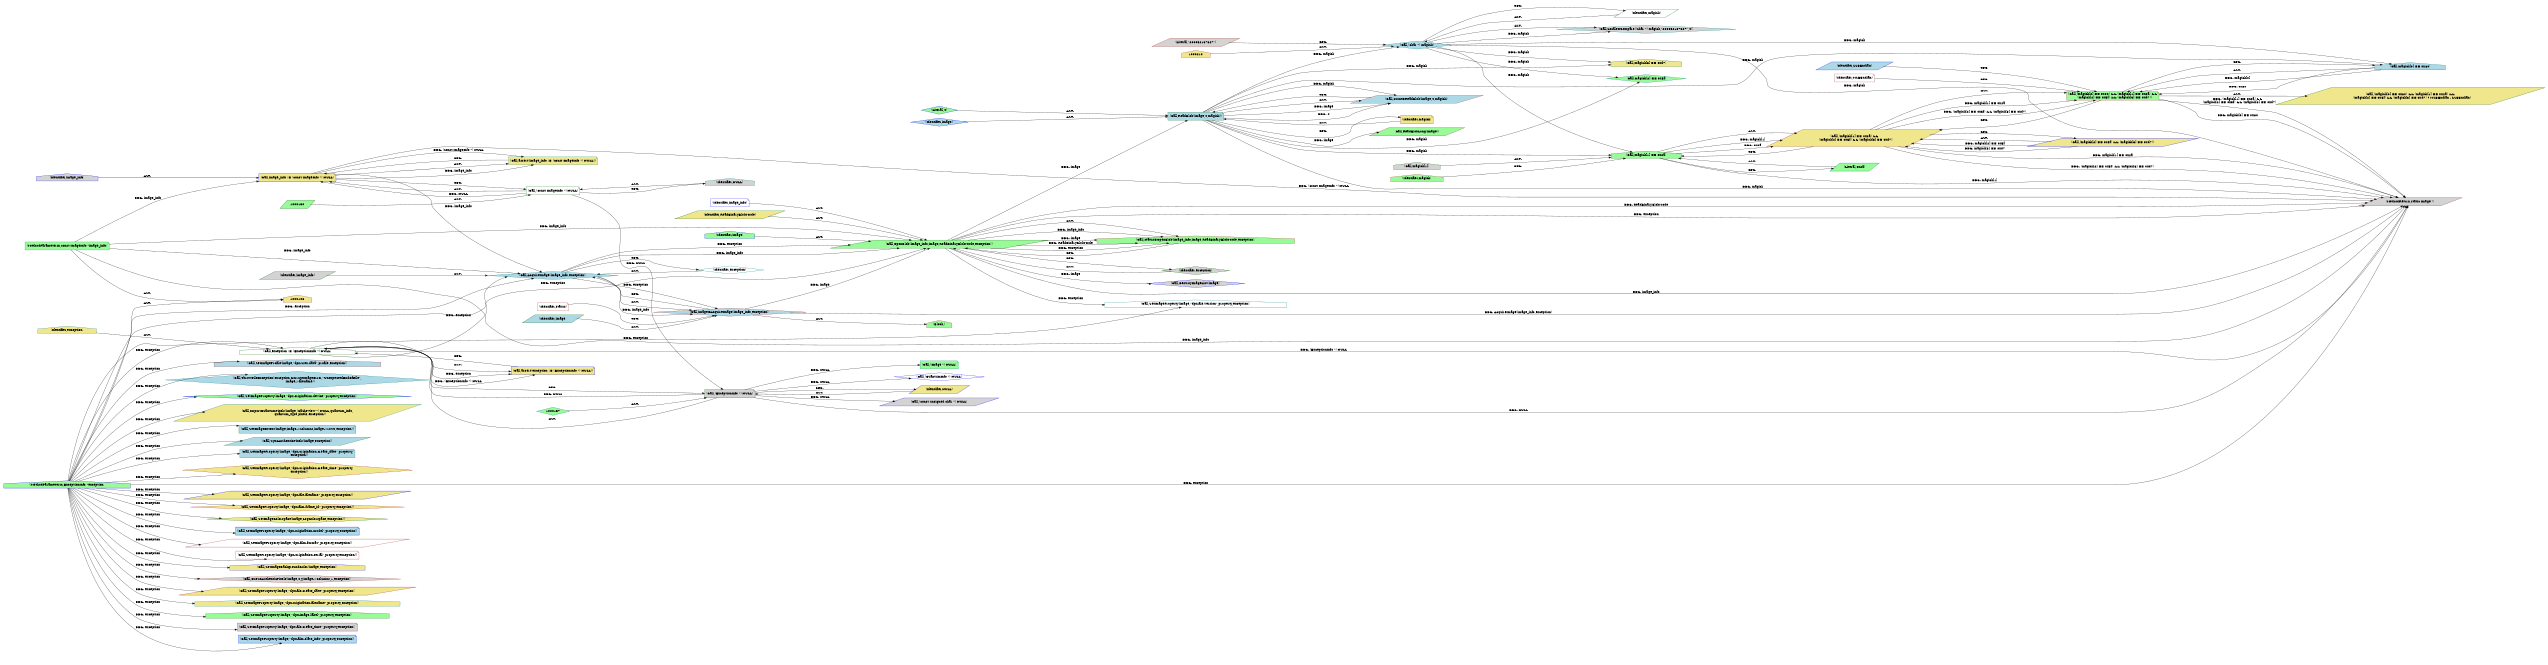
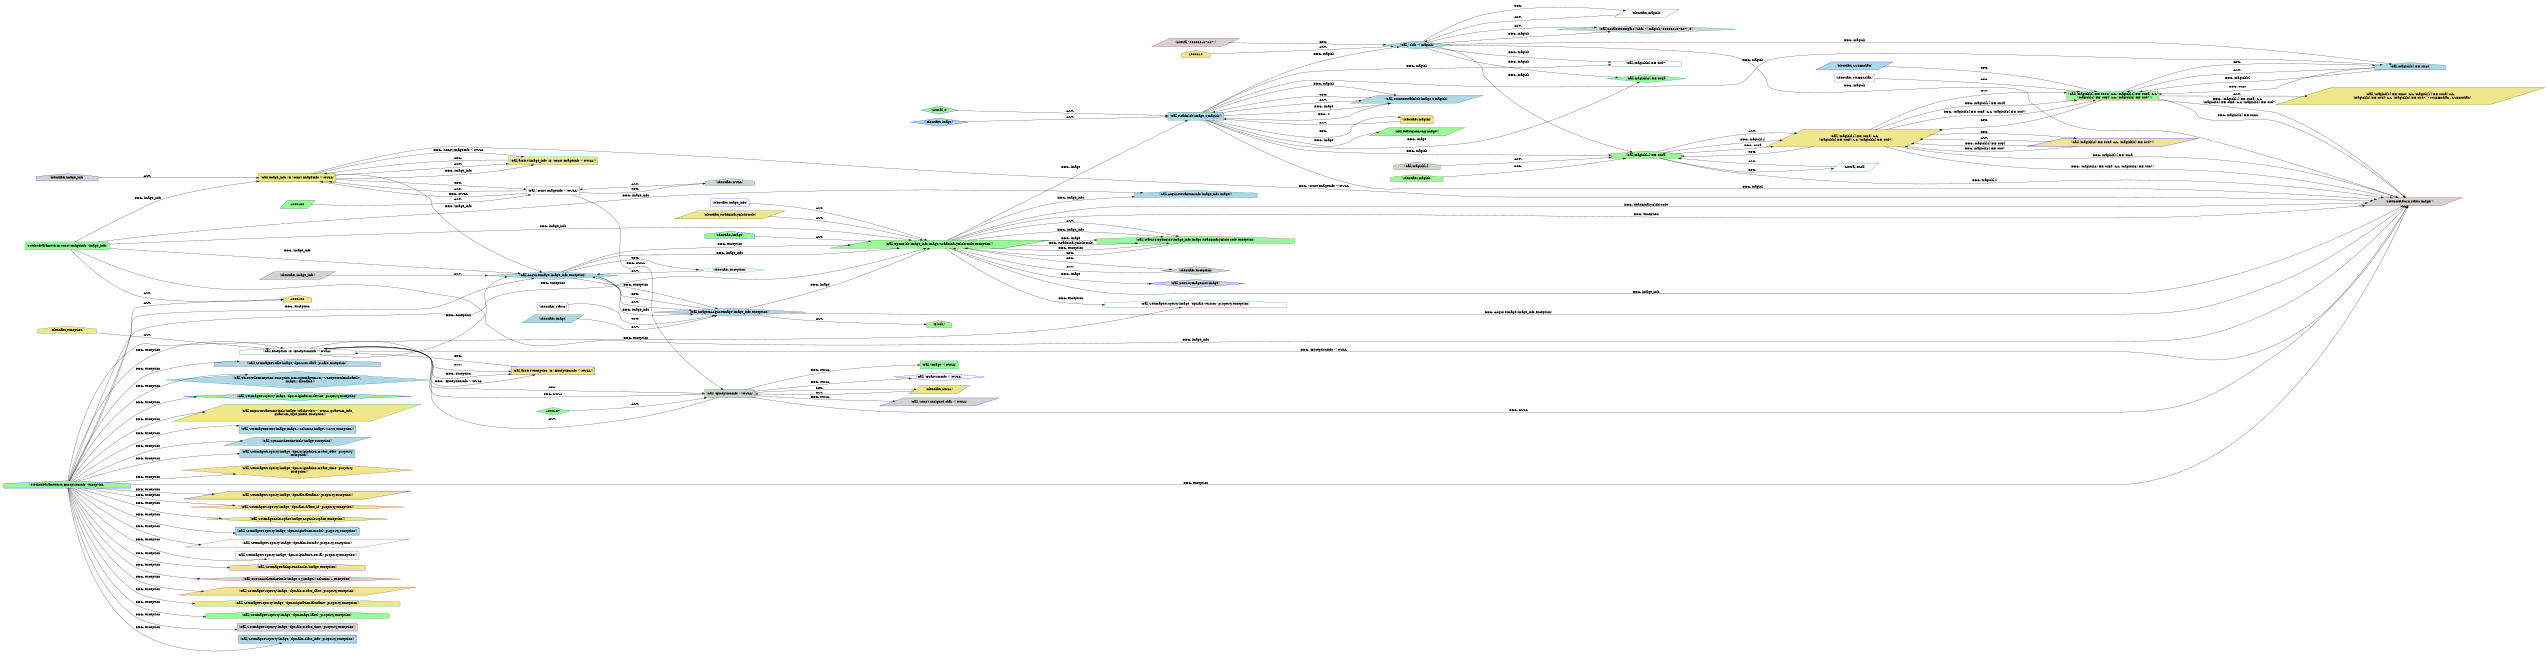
(1646, 63) -> (1646, 63)
(1417, 139) -> (1417, 139)
(1855, 167) -> (1855, 167)
none -> (1196, 194)
